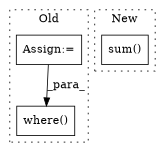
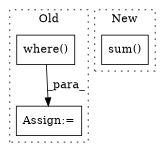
(48, 81) -> (47, 81)
